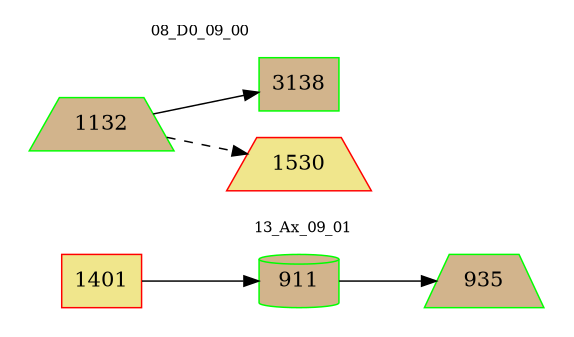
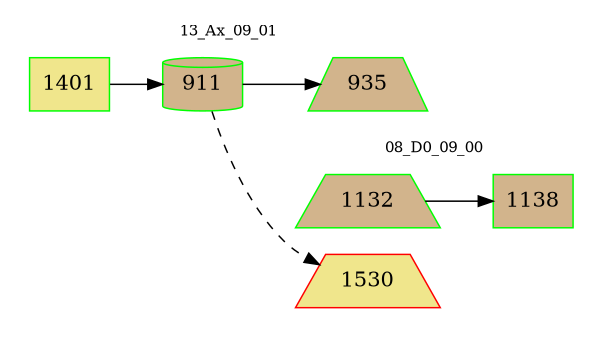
(299, 84) -> (533, 201)
(200, 144) -> (247, 192)
(102, 281) -> (70, 84)
